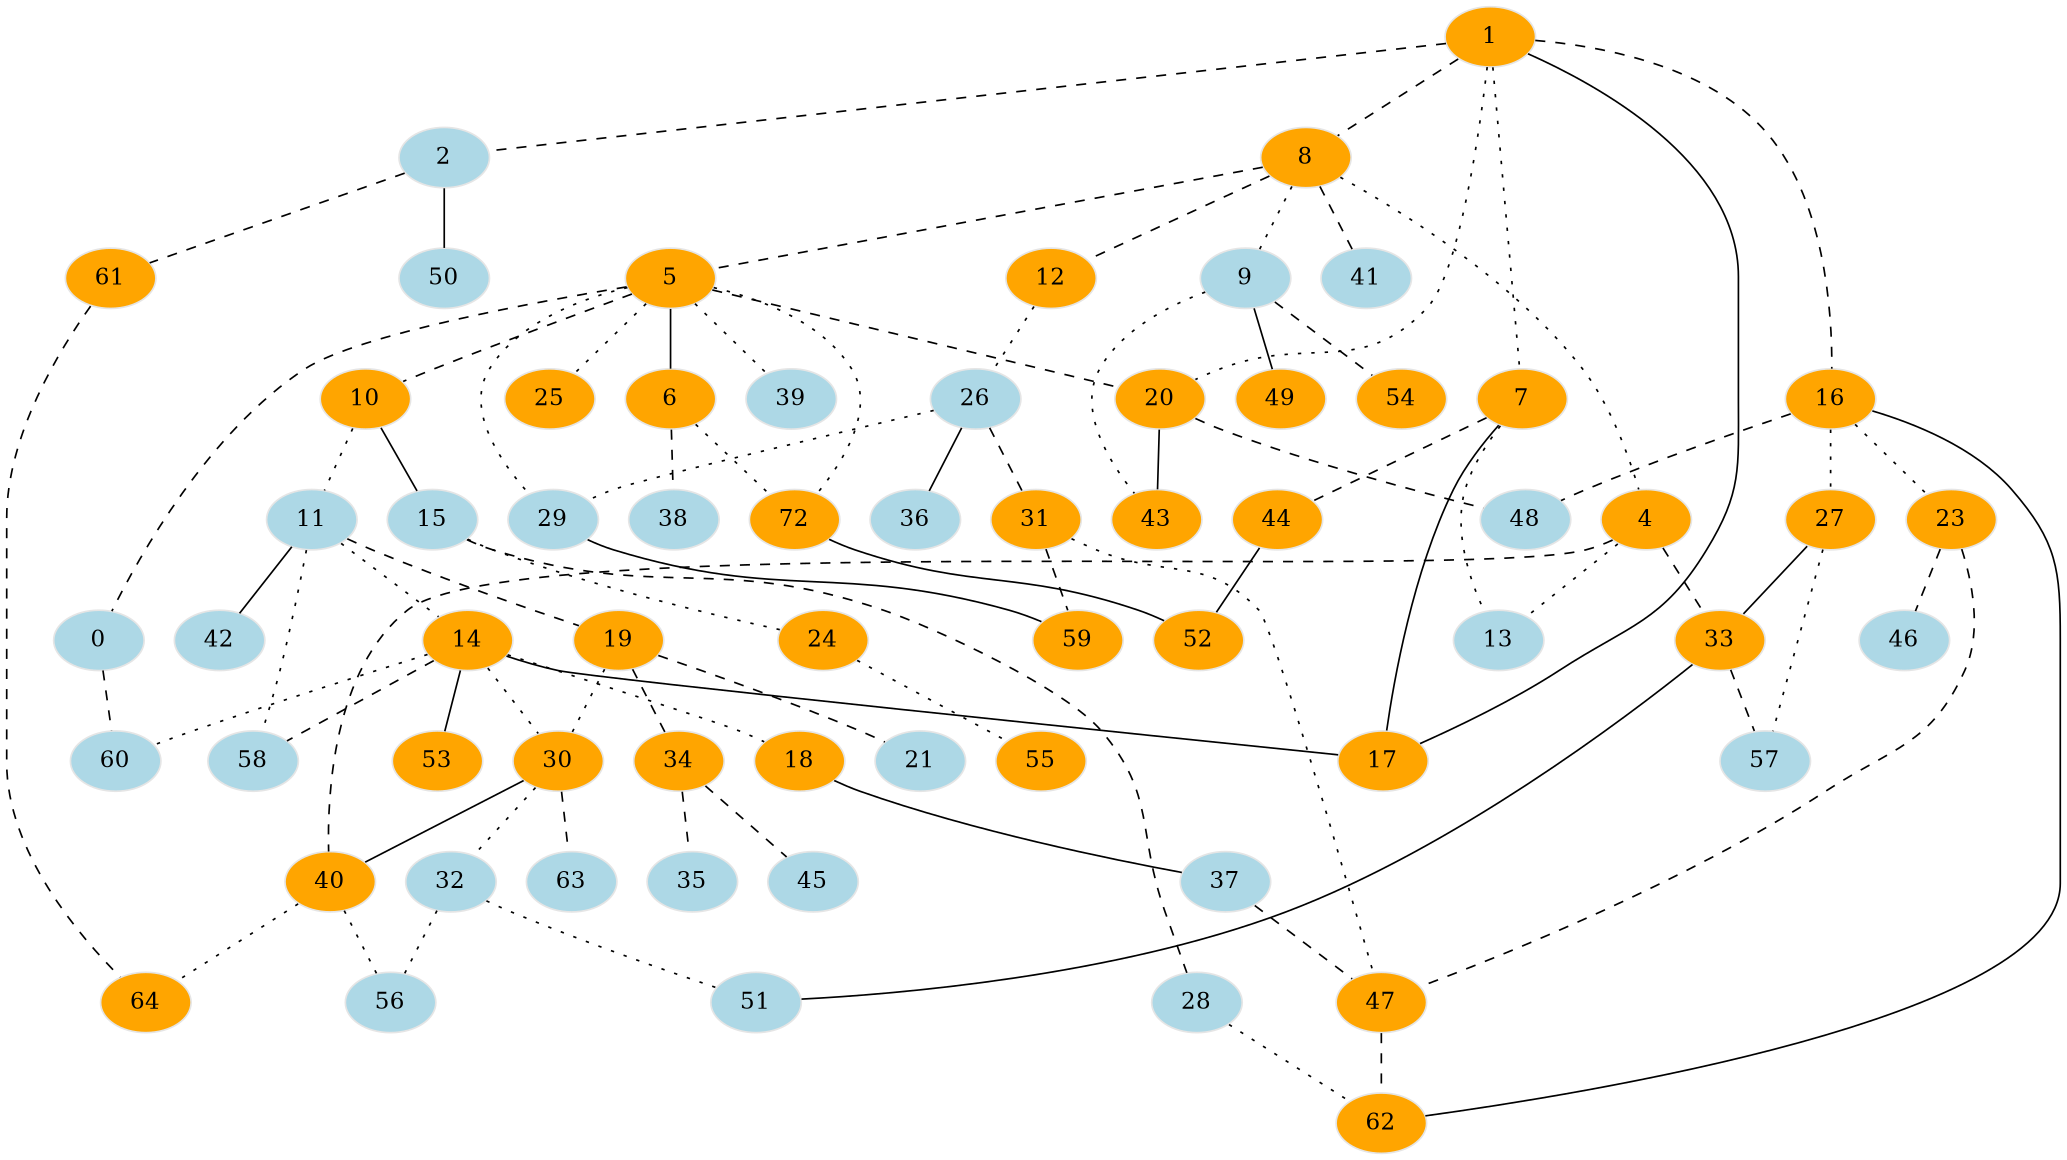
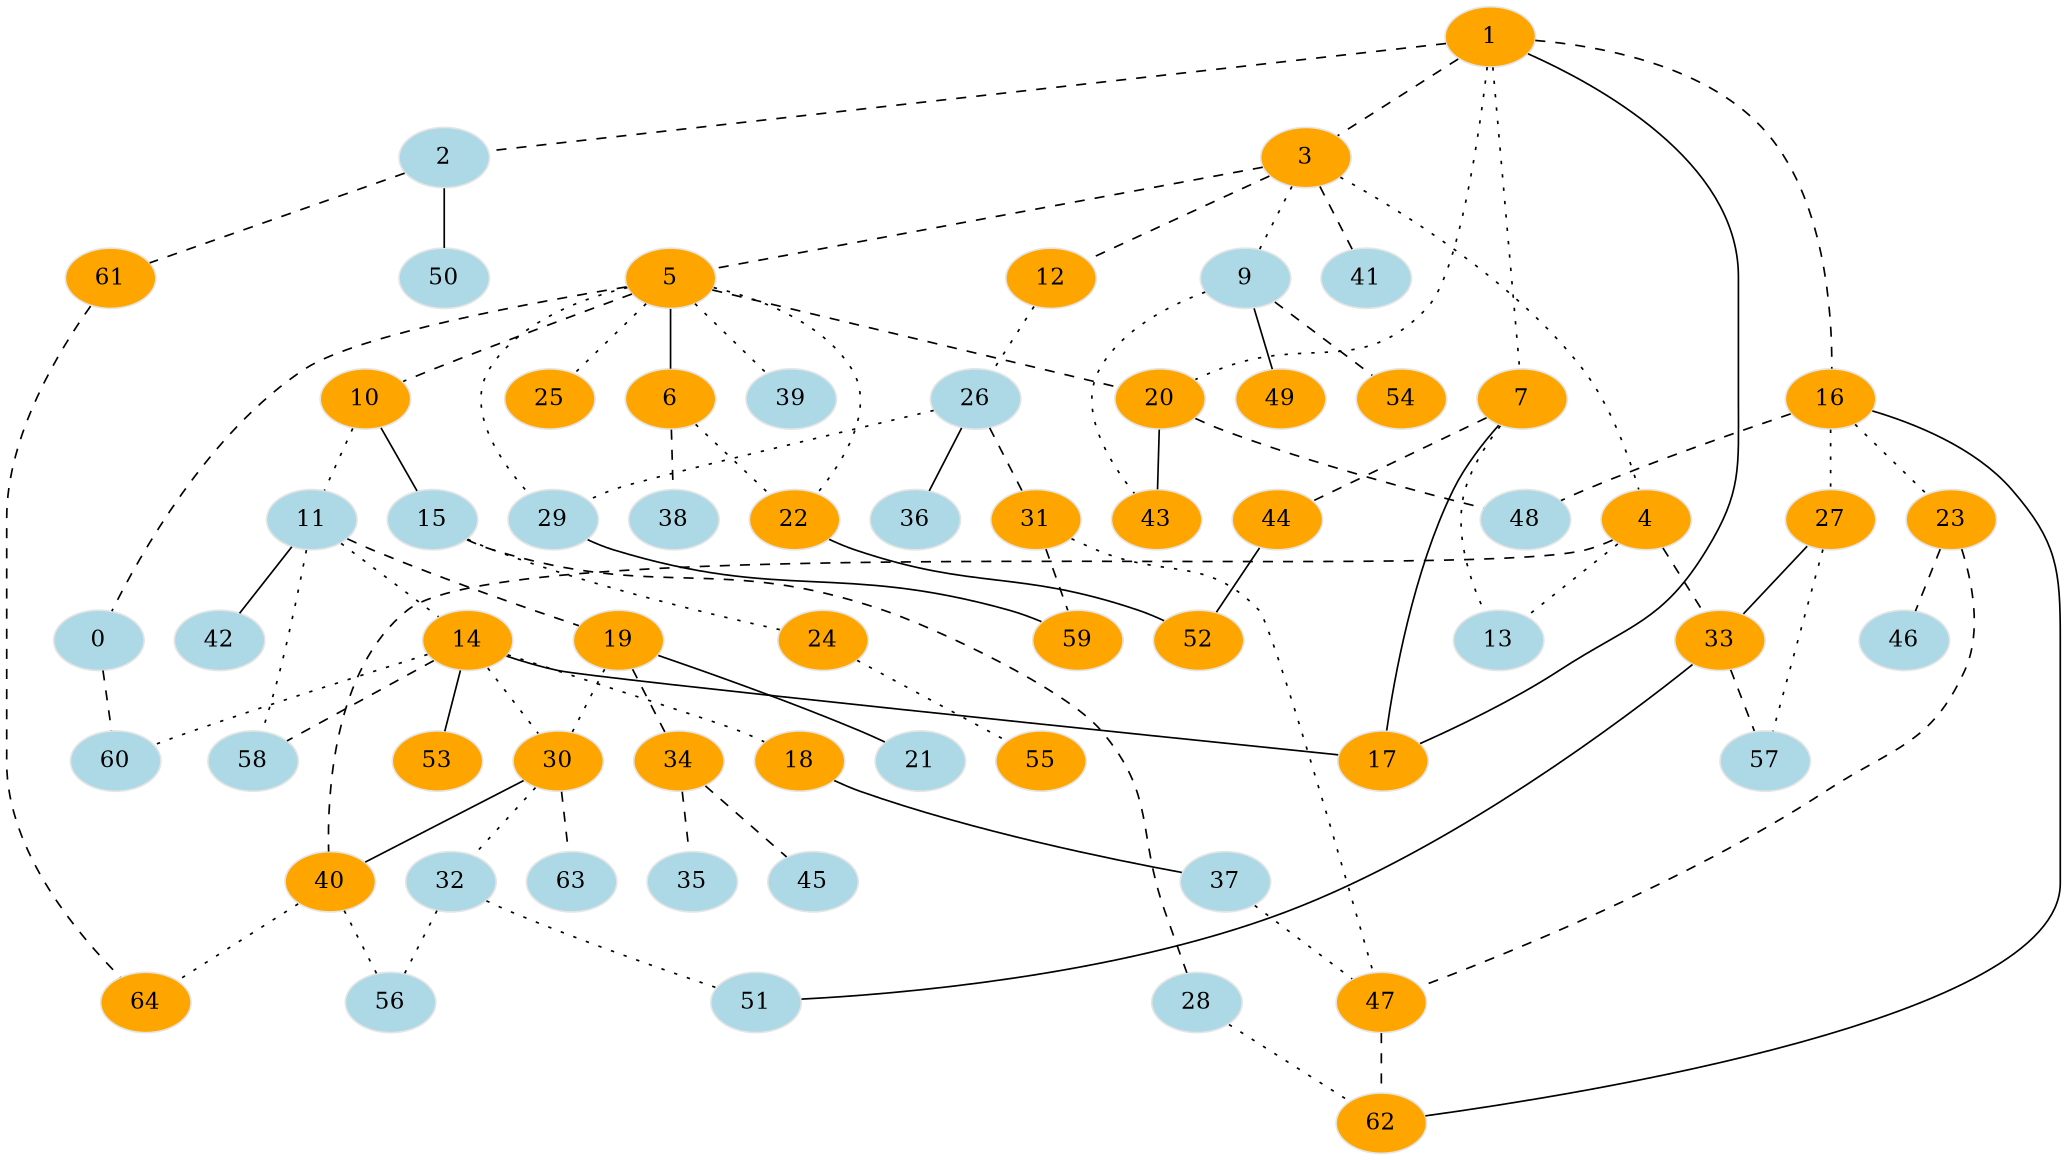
(1306, 158) -> (1306, 158)
(795, 520) -> (795, 520)
(812, 712) -> (812, 712)
(1303, 942) -> (1303, 942)
